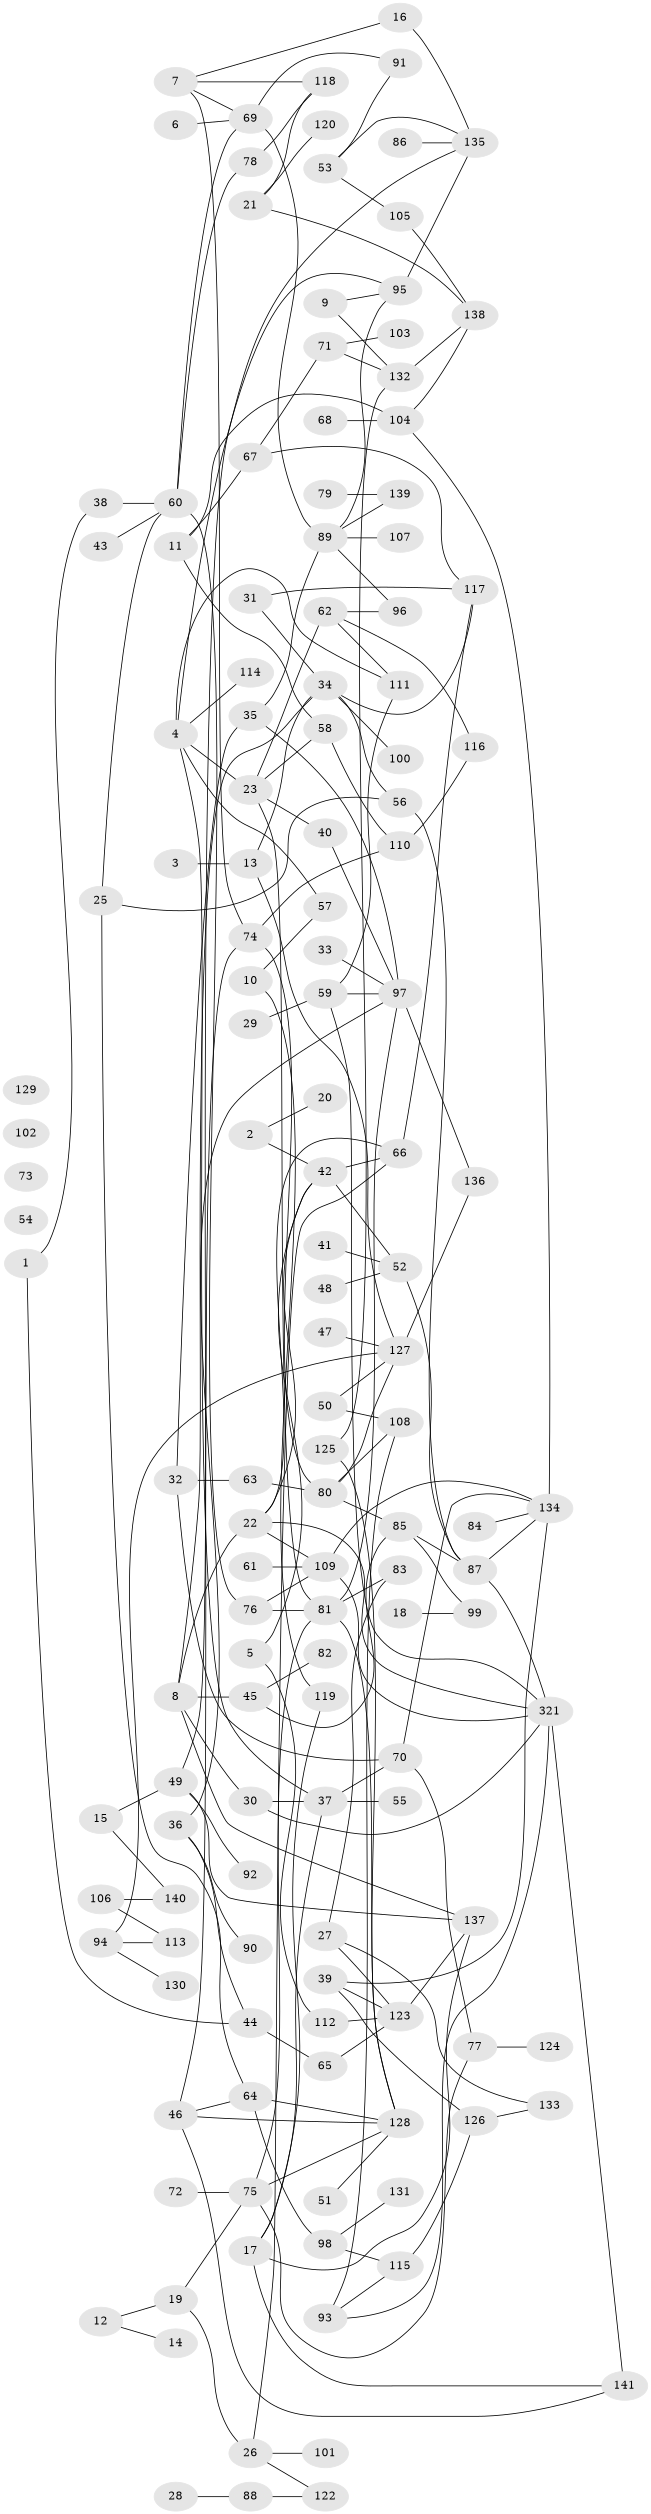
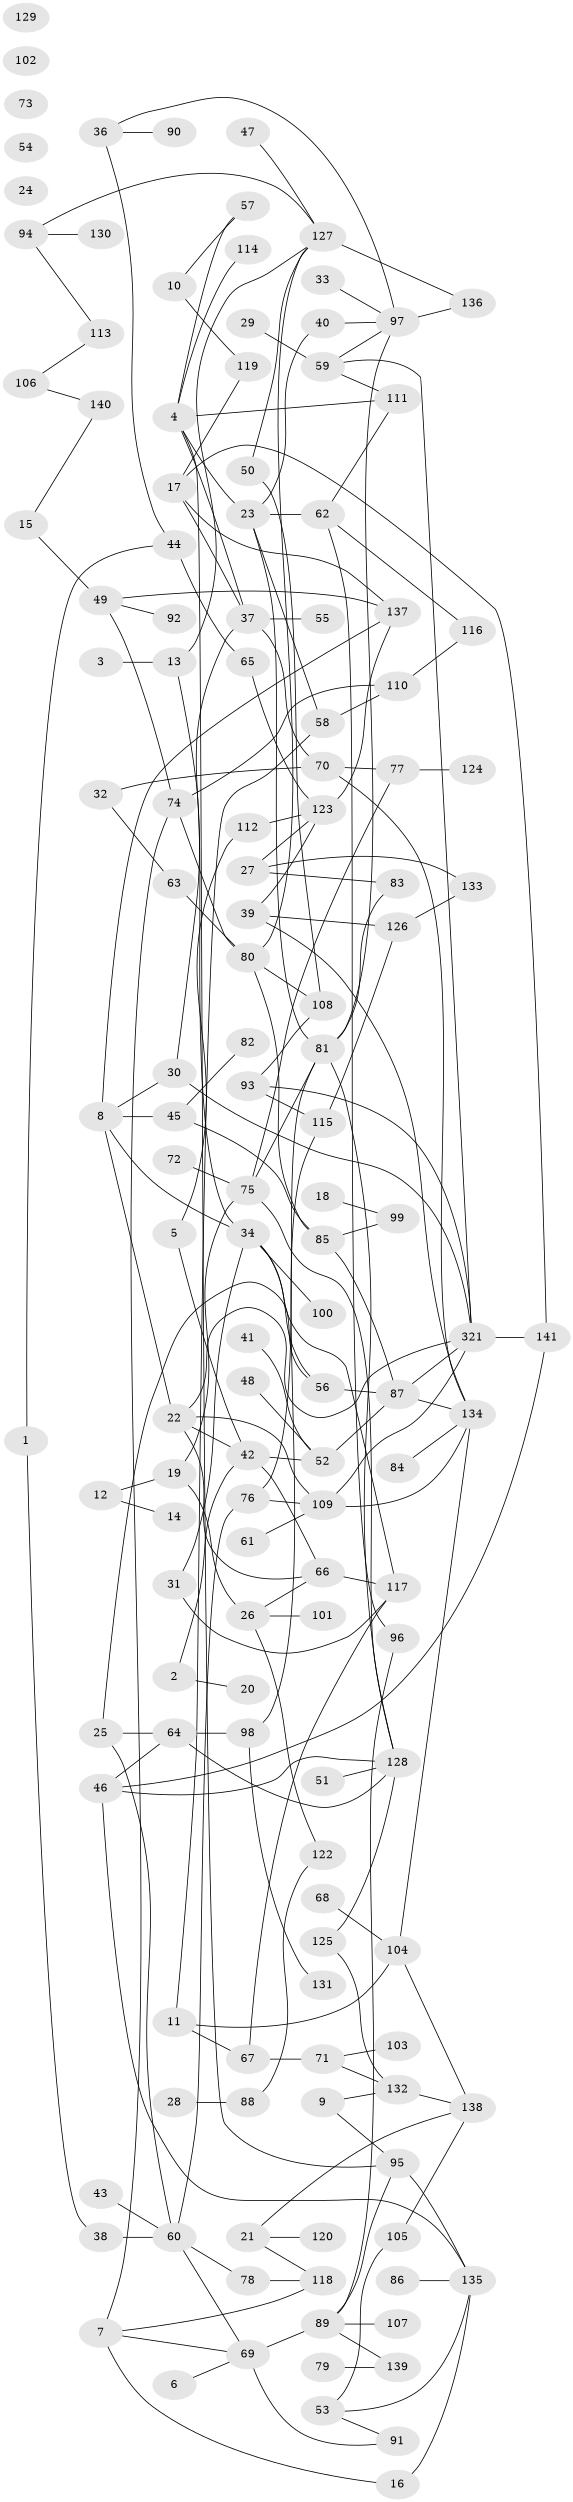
none -> (26, 191)
(251, 716) -> none
